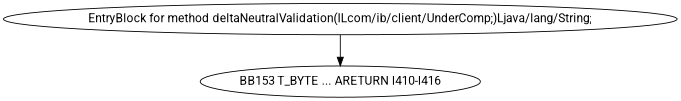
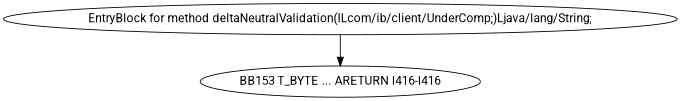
(340, 82) -> (340, 82)
